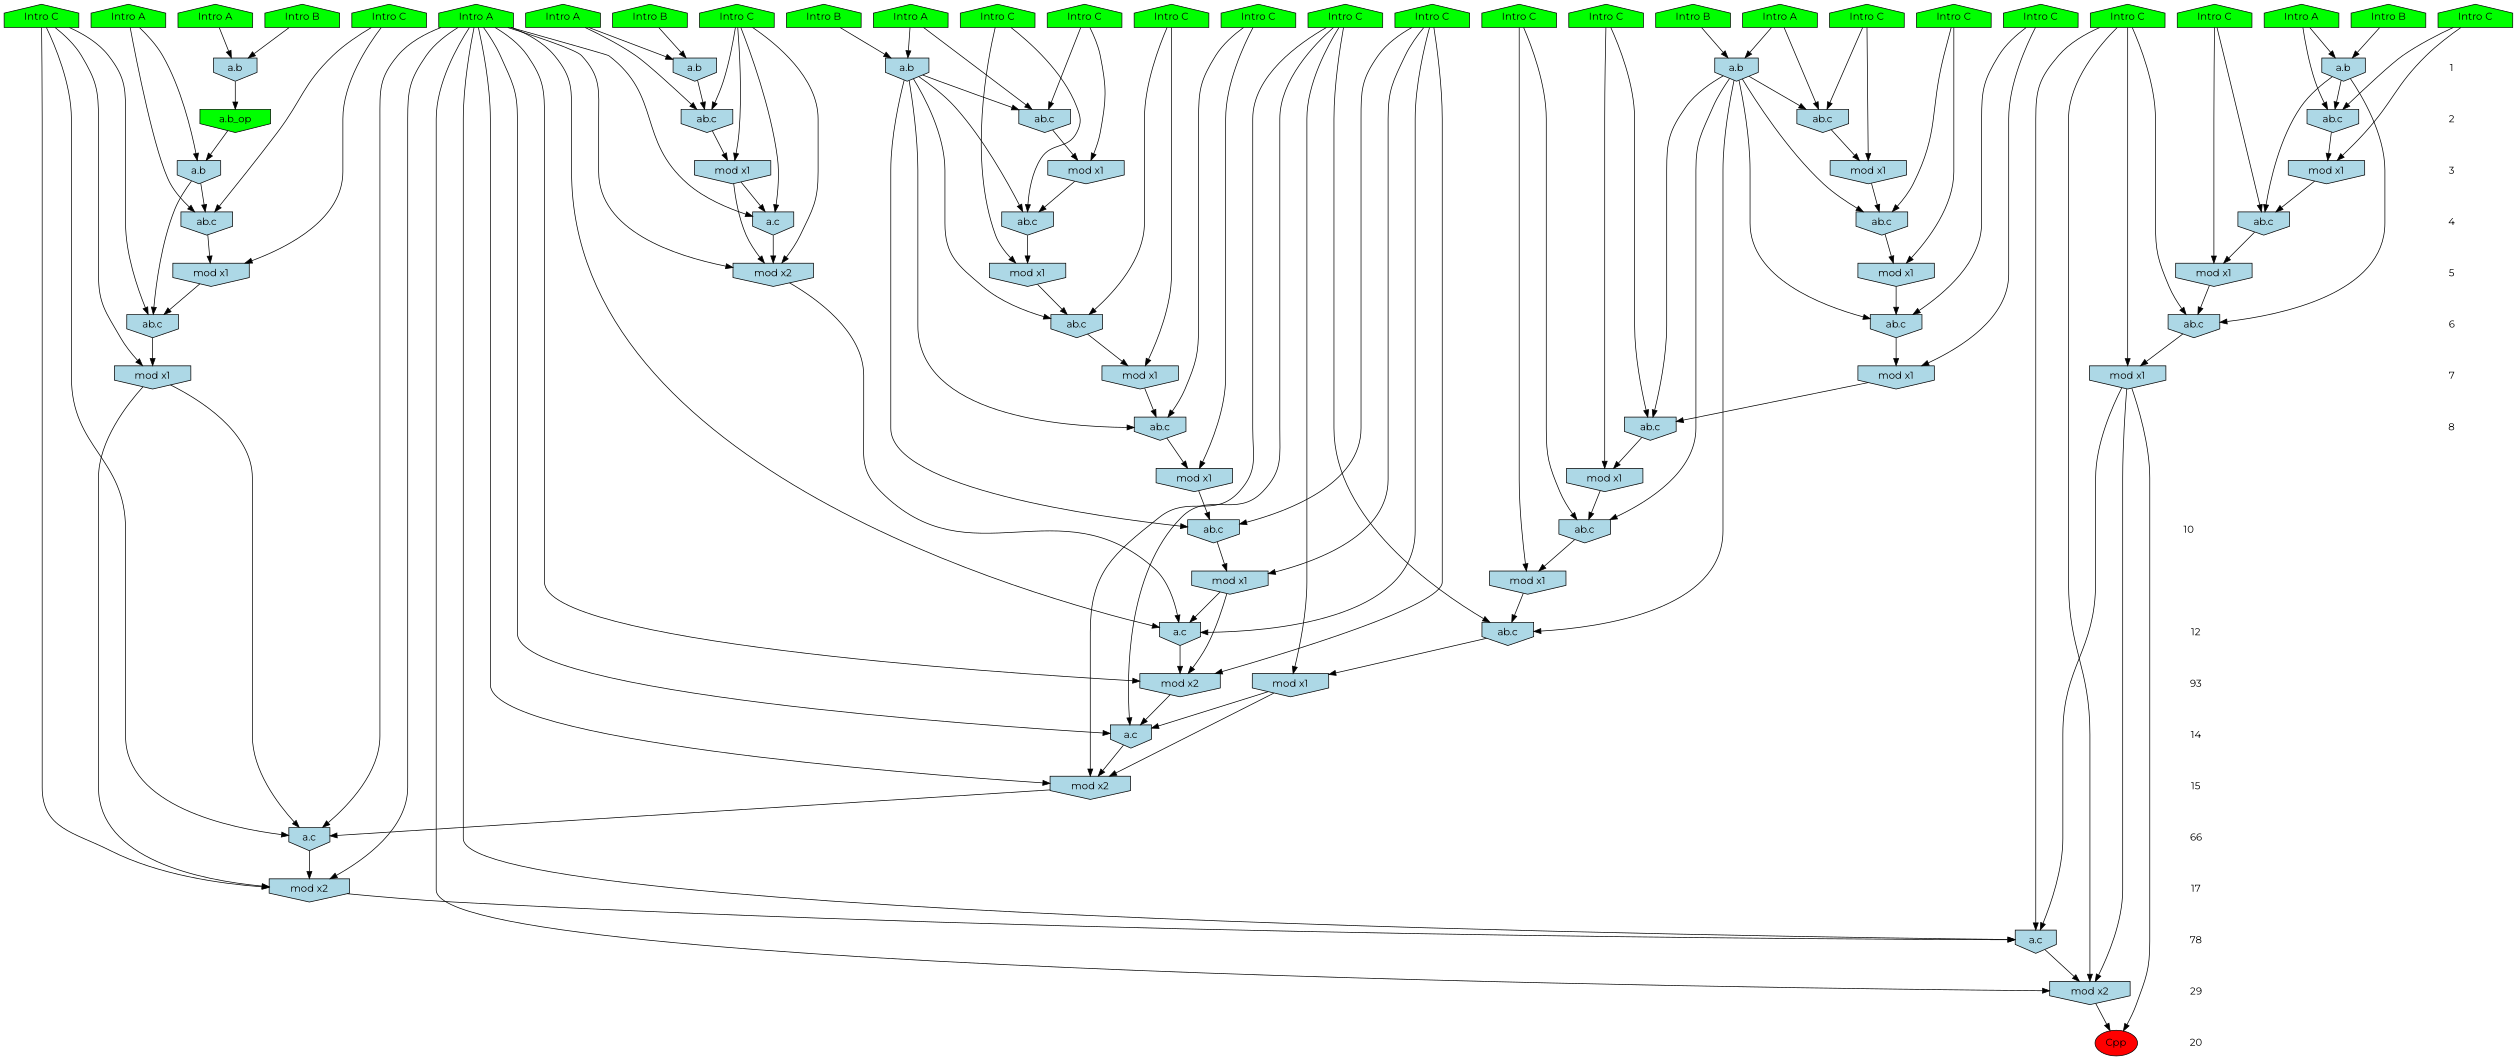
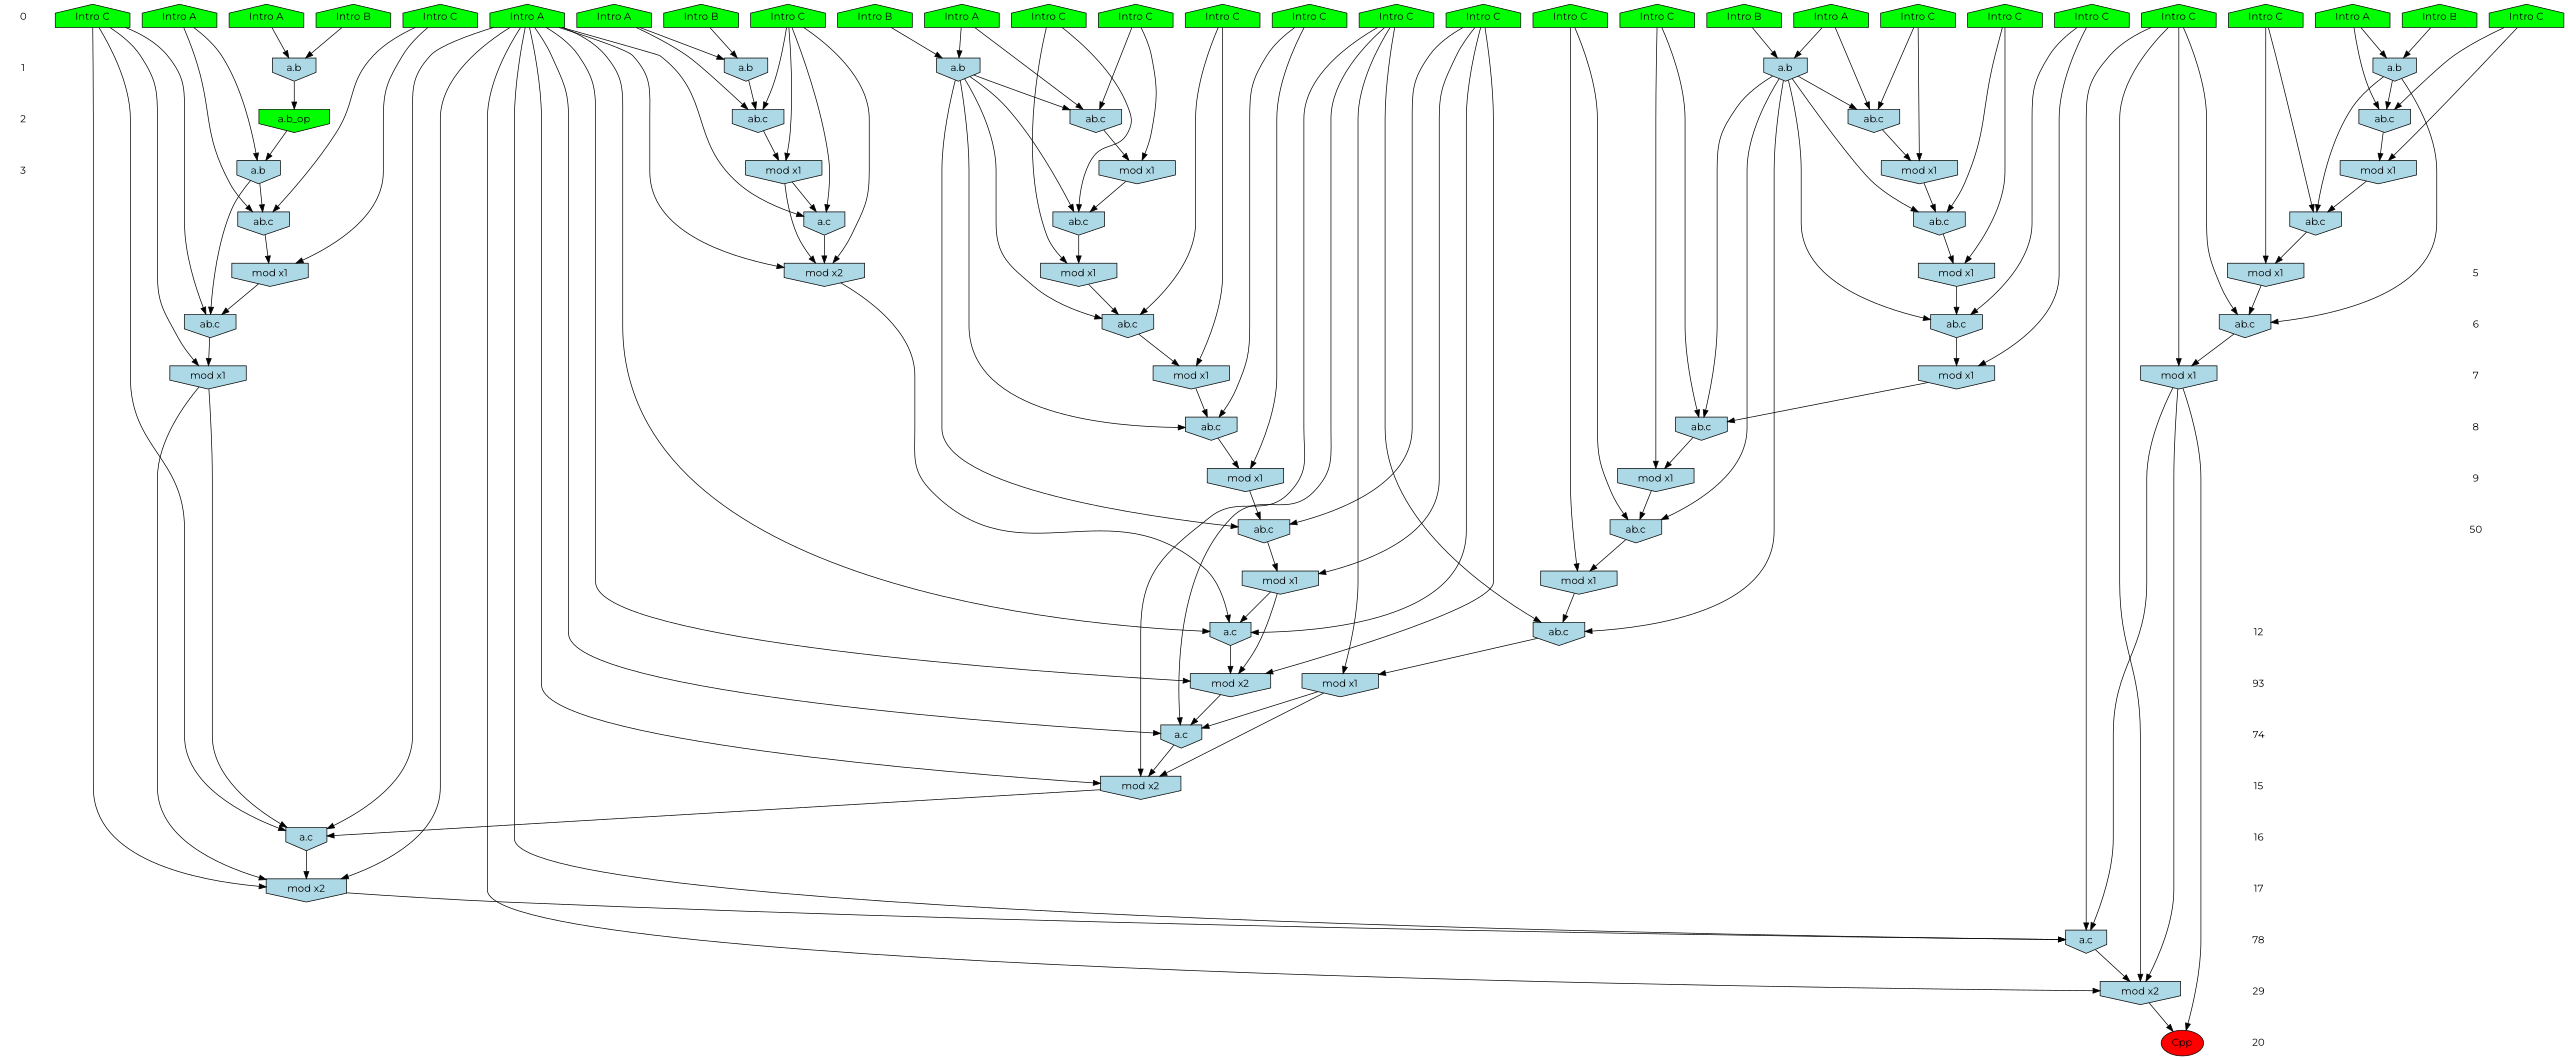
none -> (24, 17)
(2452, 222) -> none
none -> (2476, 479)
(2189, 530) -> (2476, 530)
(2196, 735) -> (2259, 735)
(2196, 838) -> (2259, 838)
